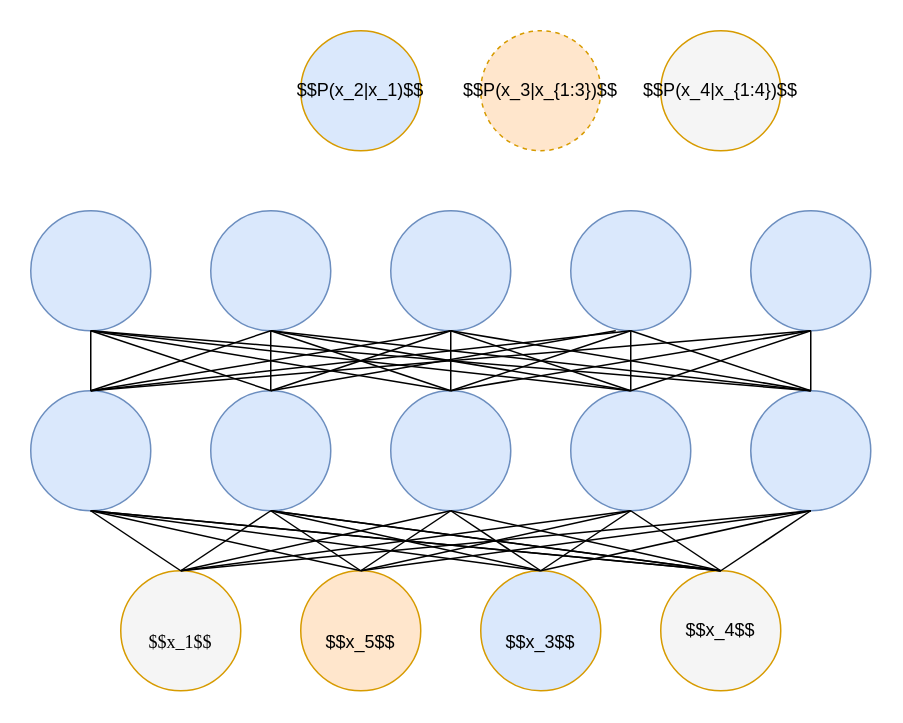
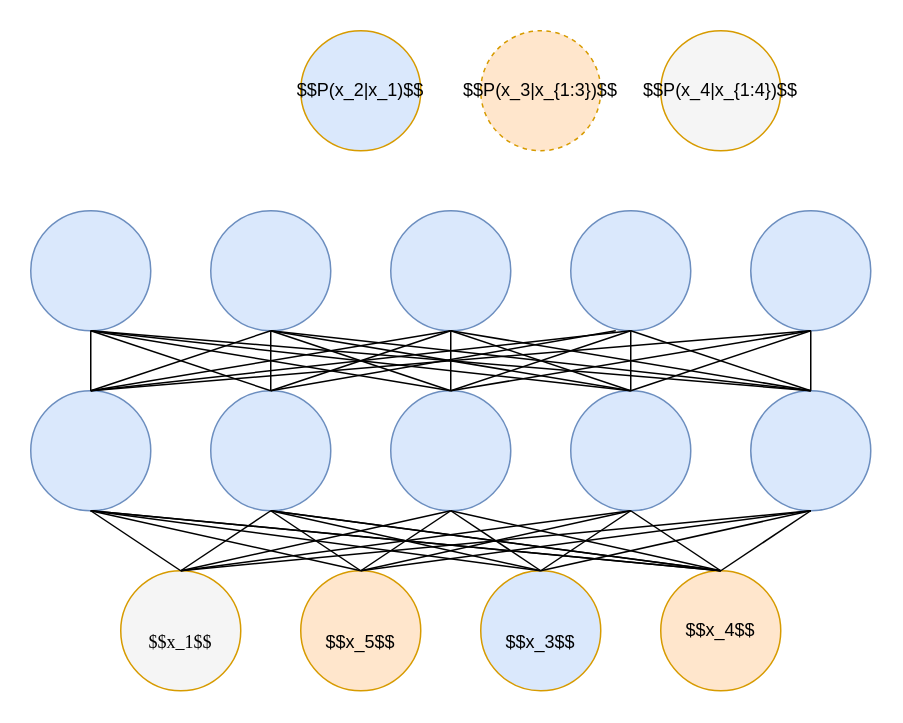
(721, 631) -> (721, 631)
